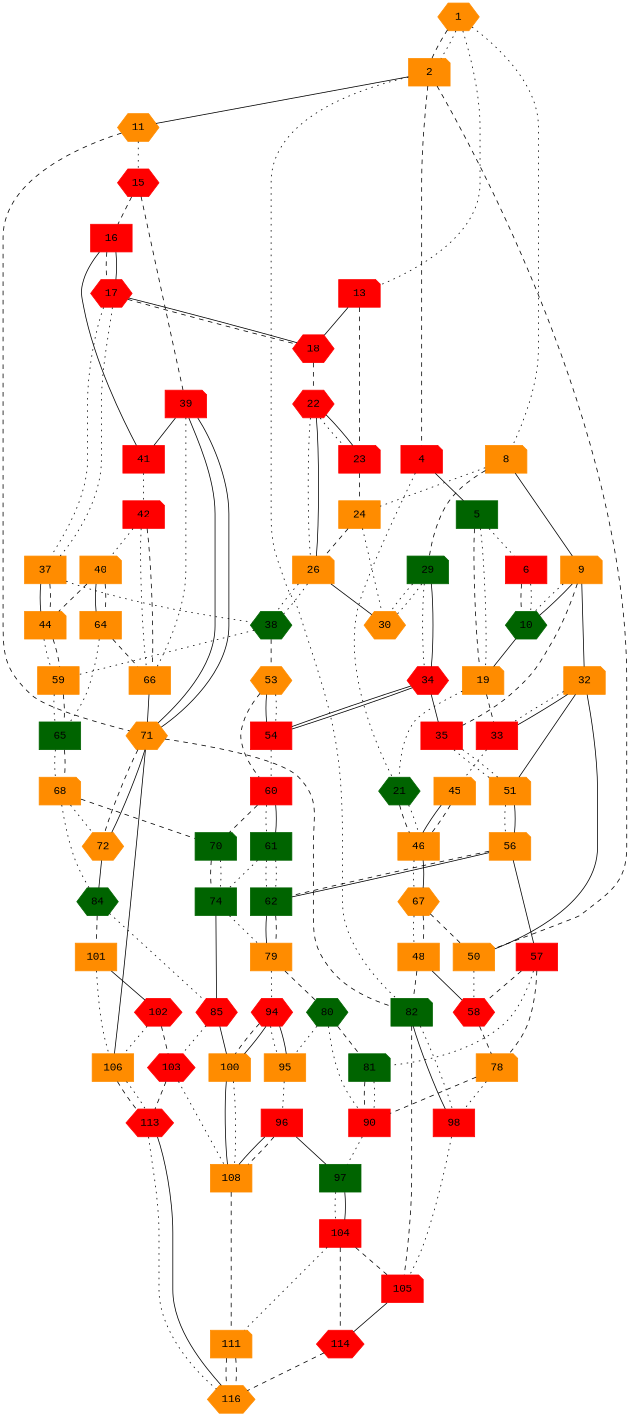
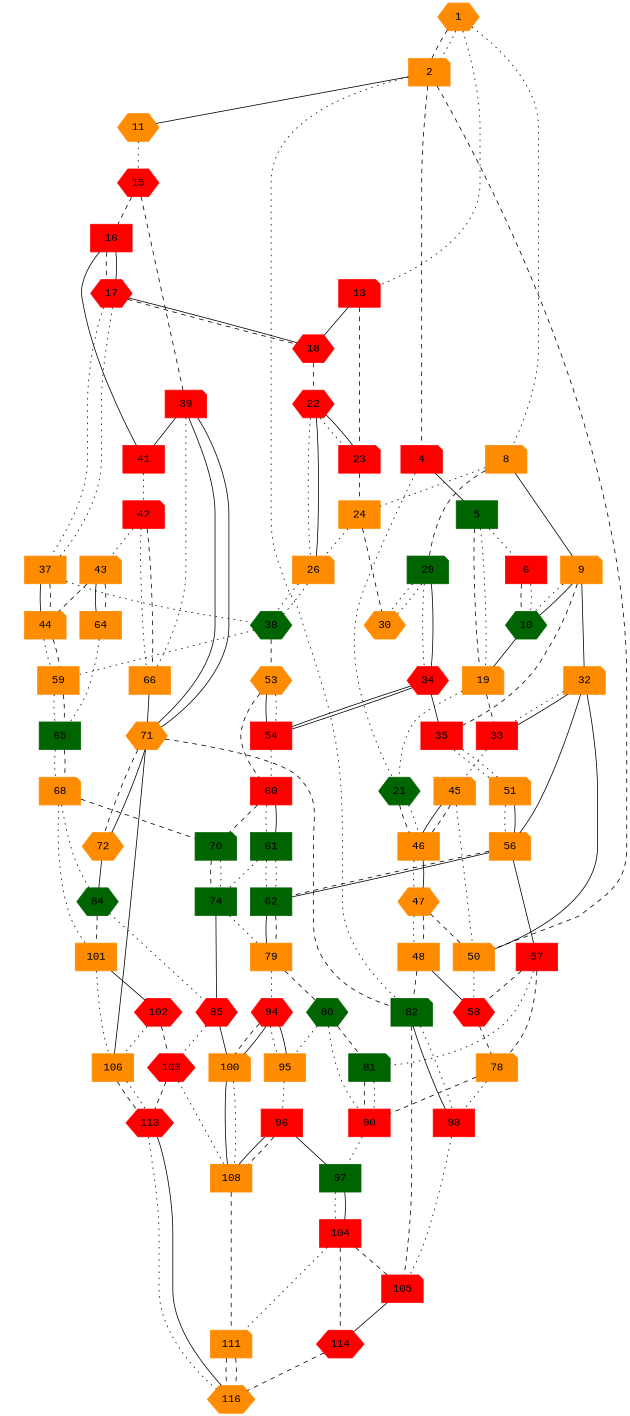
(3, 439) -> none
(336, 542) -> (336, 542)
(101, 570) -> (101, 570)
(374, 578) -> (374, 578)
(351, 599) -> none
(125, 653) -> none
(547, 736) -> (555, 766)
(81, 819) -> (61, 877)
none -> (464, 874)
(419, 902) -> (419, 902)
